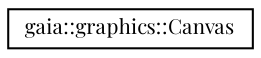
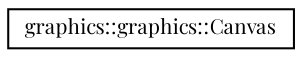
(131, 29) -> (151, 29)
